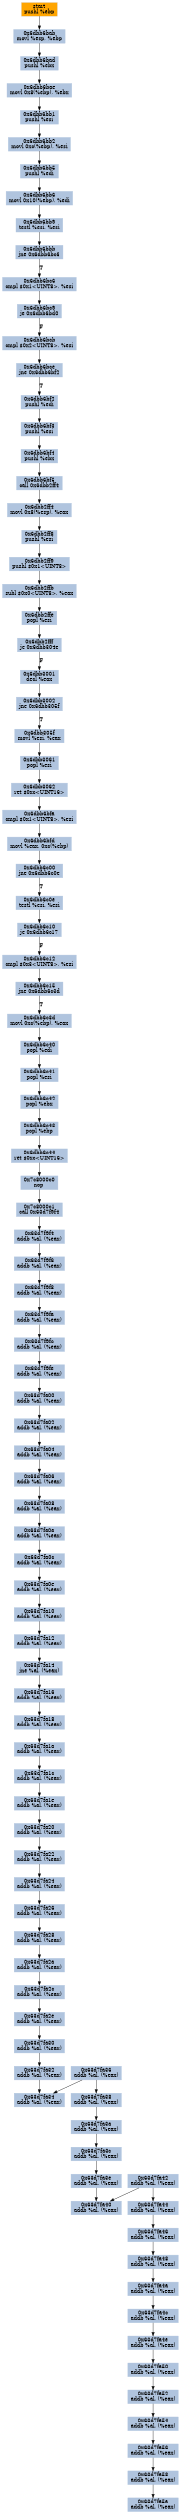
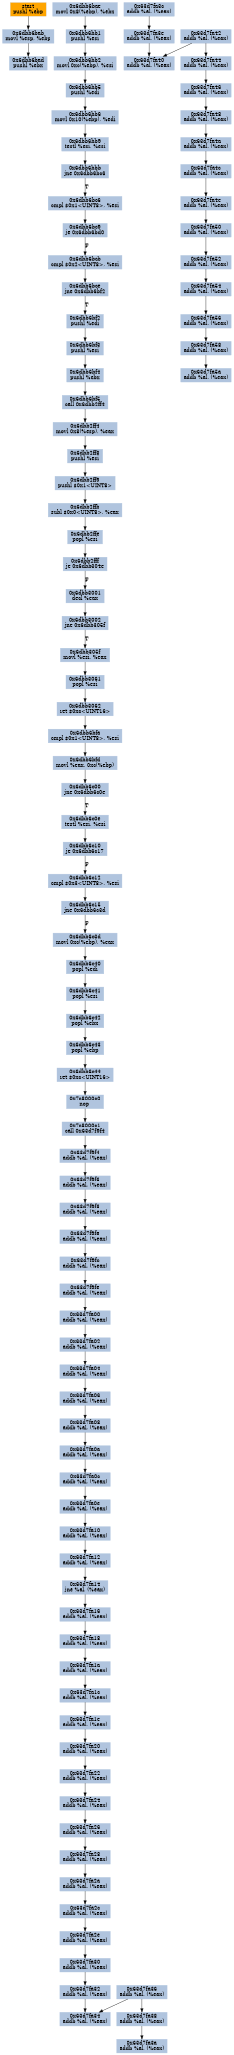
(39, 75) -> none
(41, 1005) -> (87, 924)
(96, 2139) -> none
